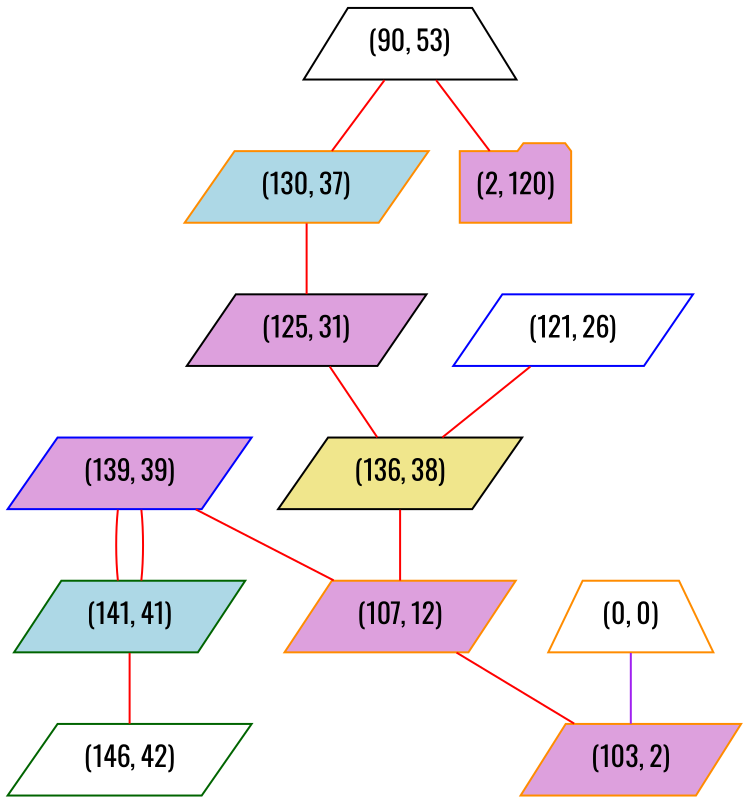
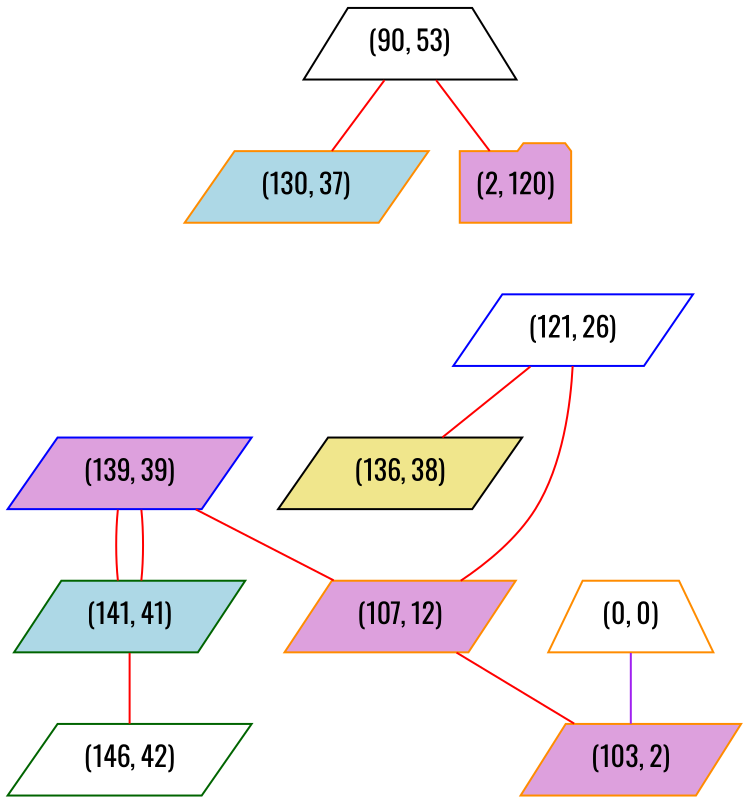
(307, 330) -> none
(400, 545) -> (546, 489)
